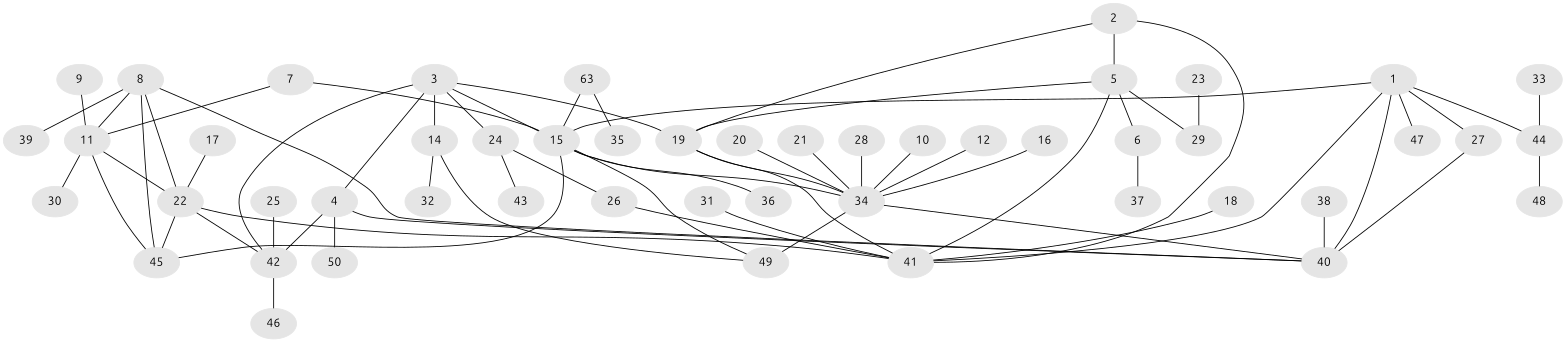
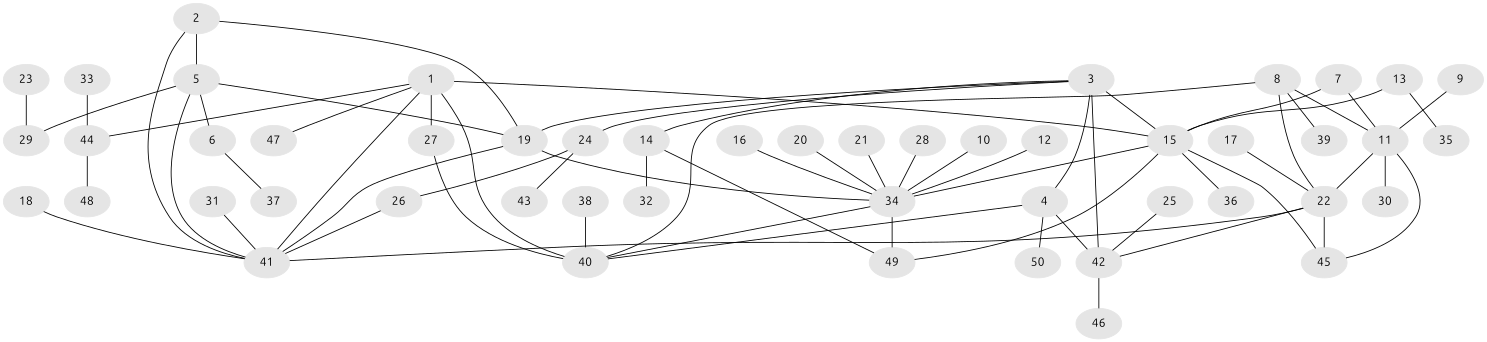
(587, 80) -> (1400, 80)
(146, 171) -> none
